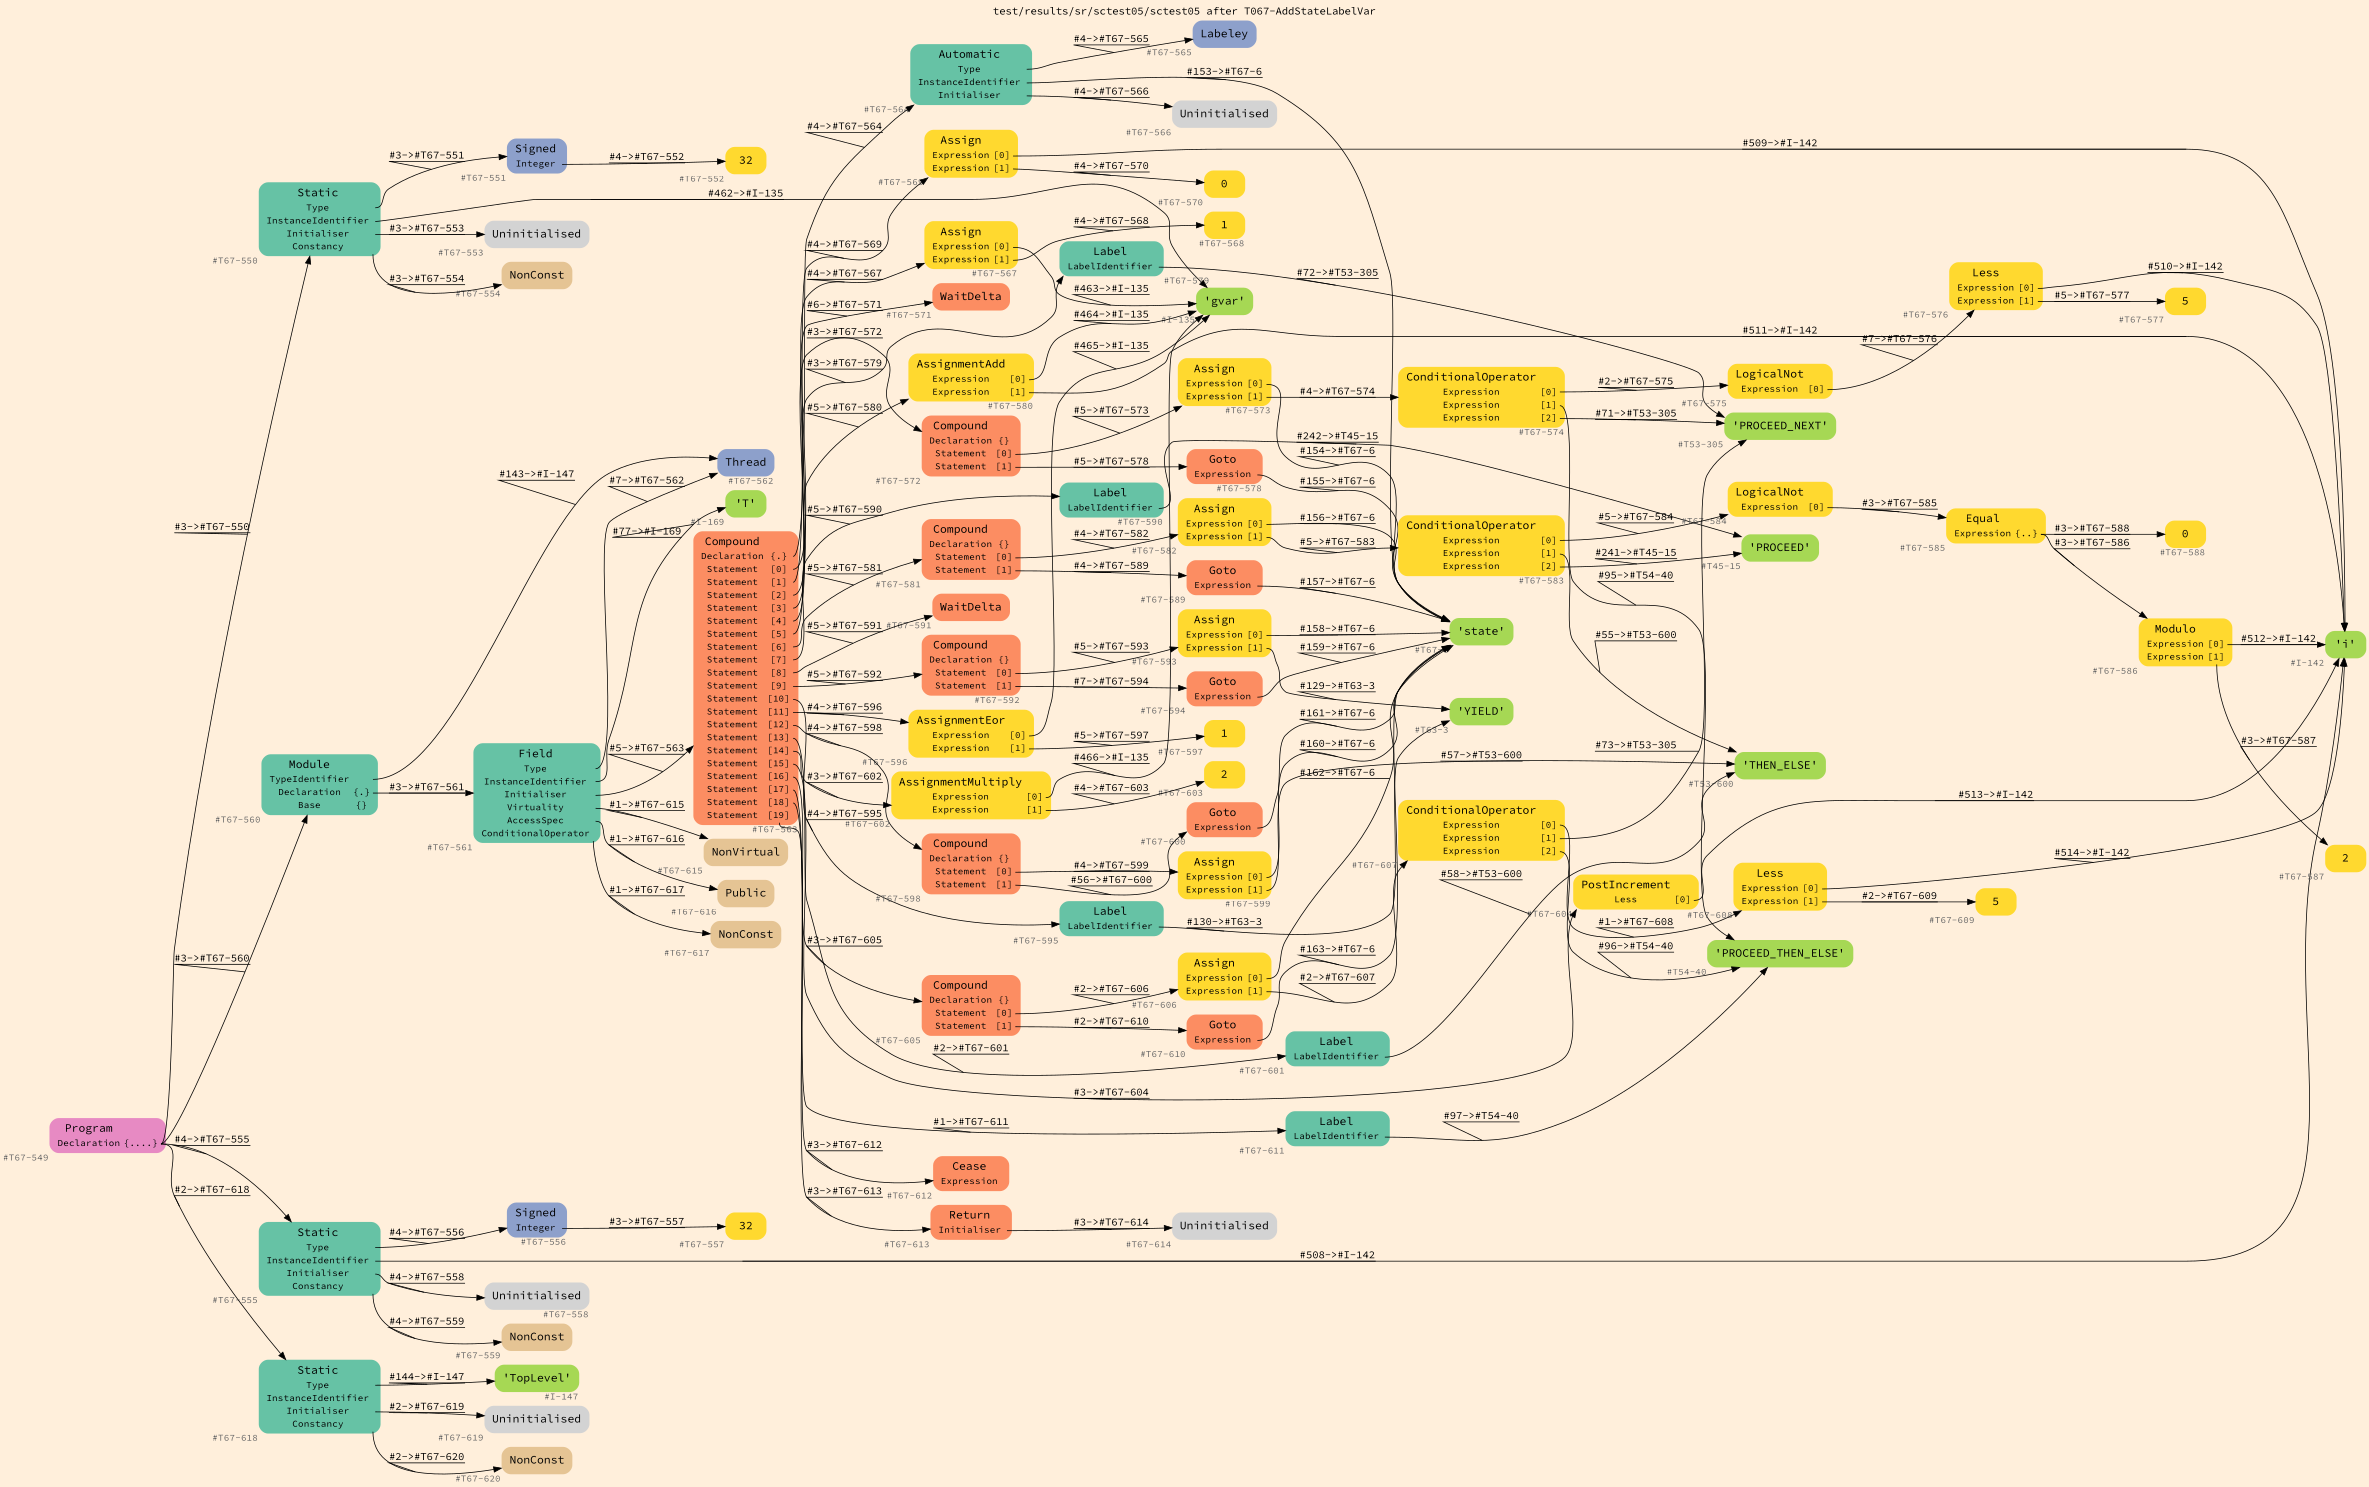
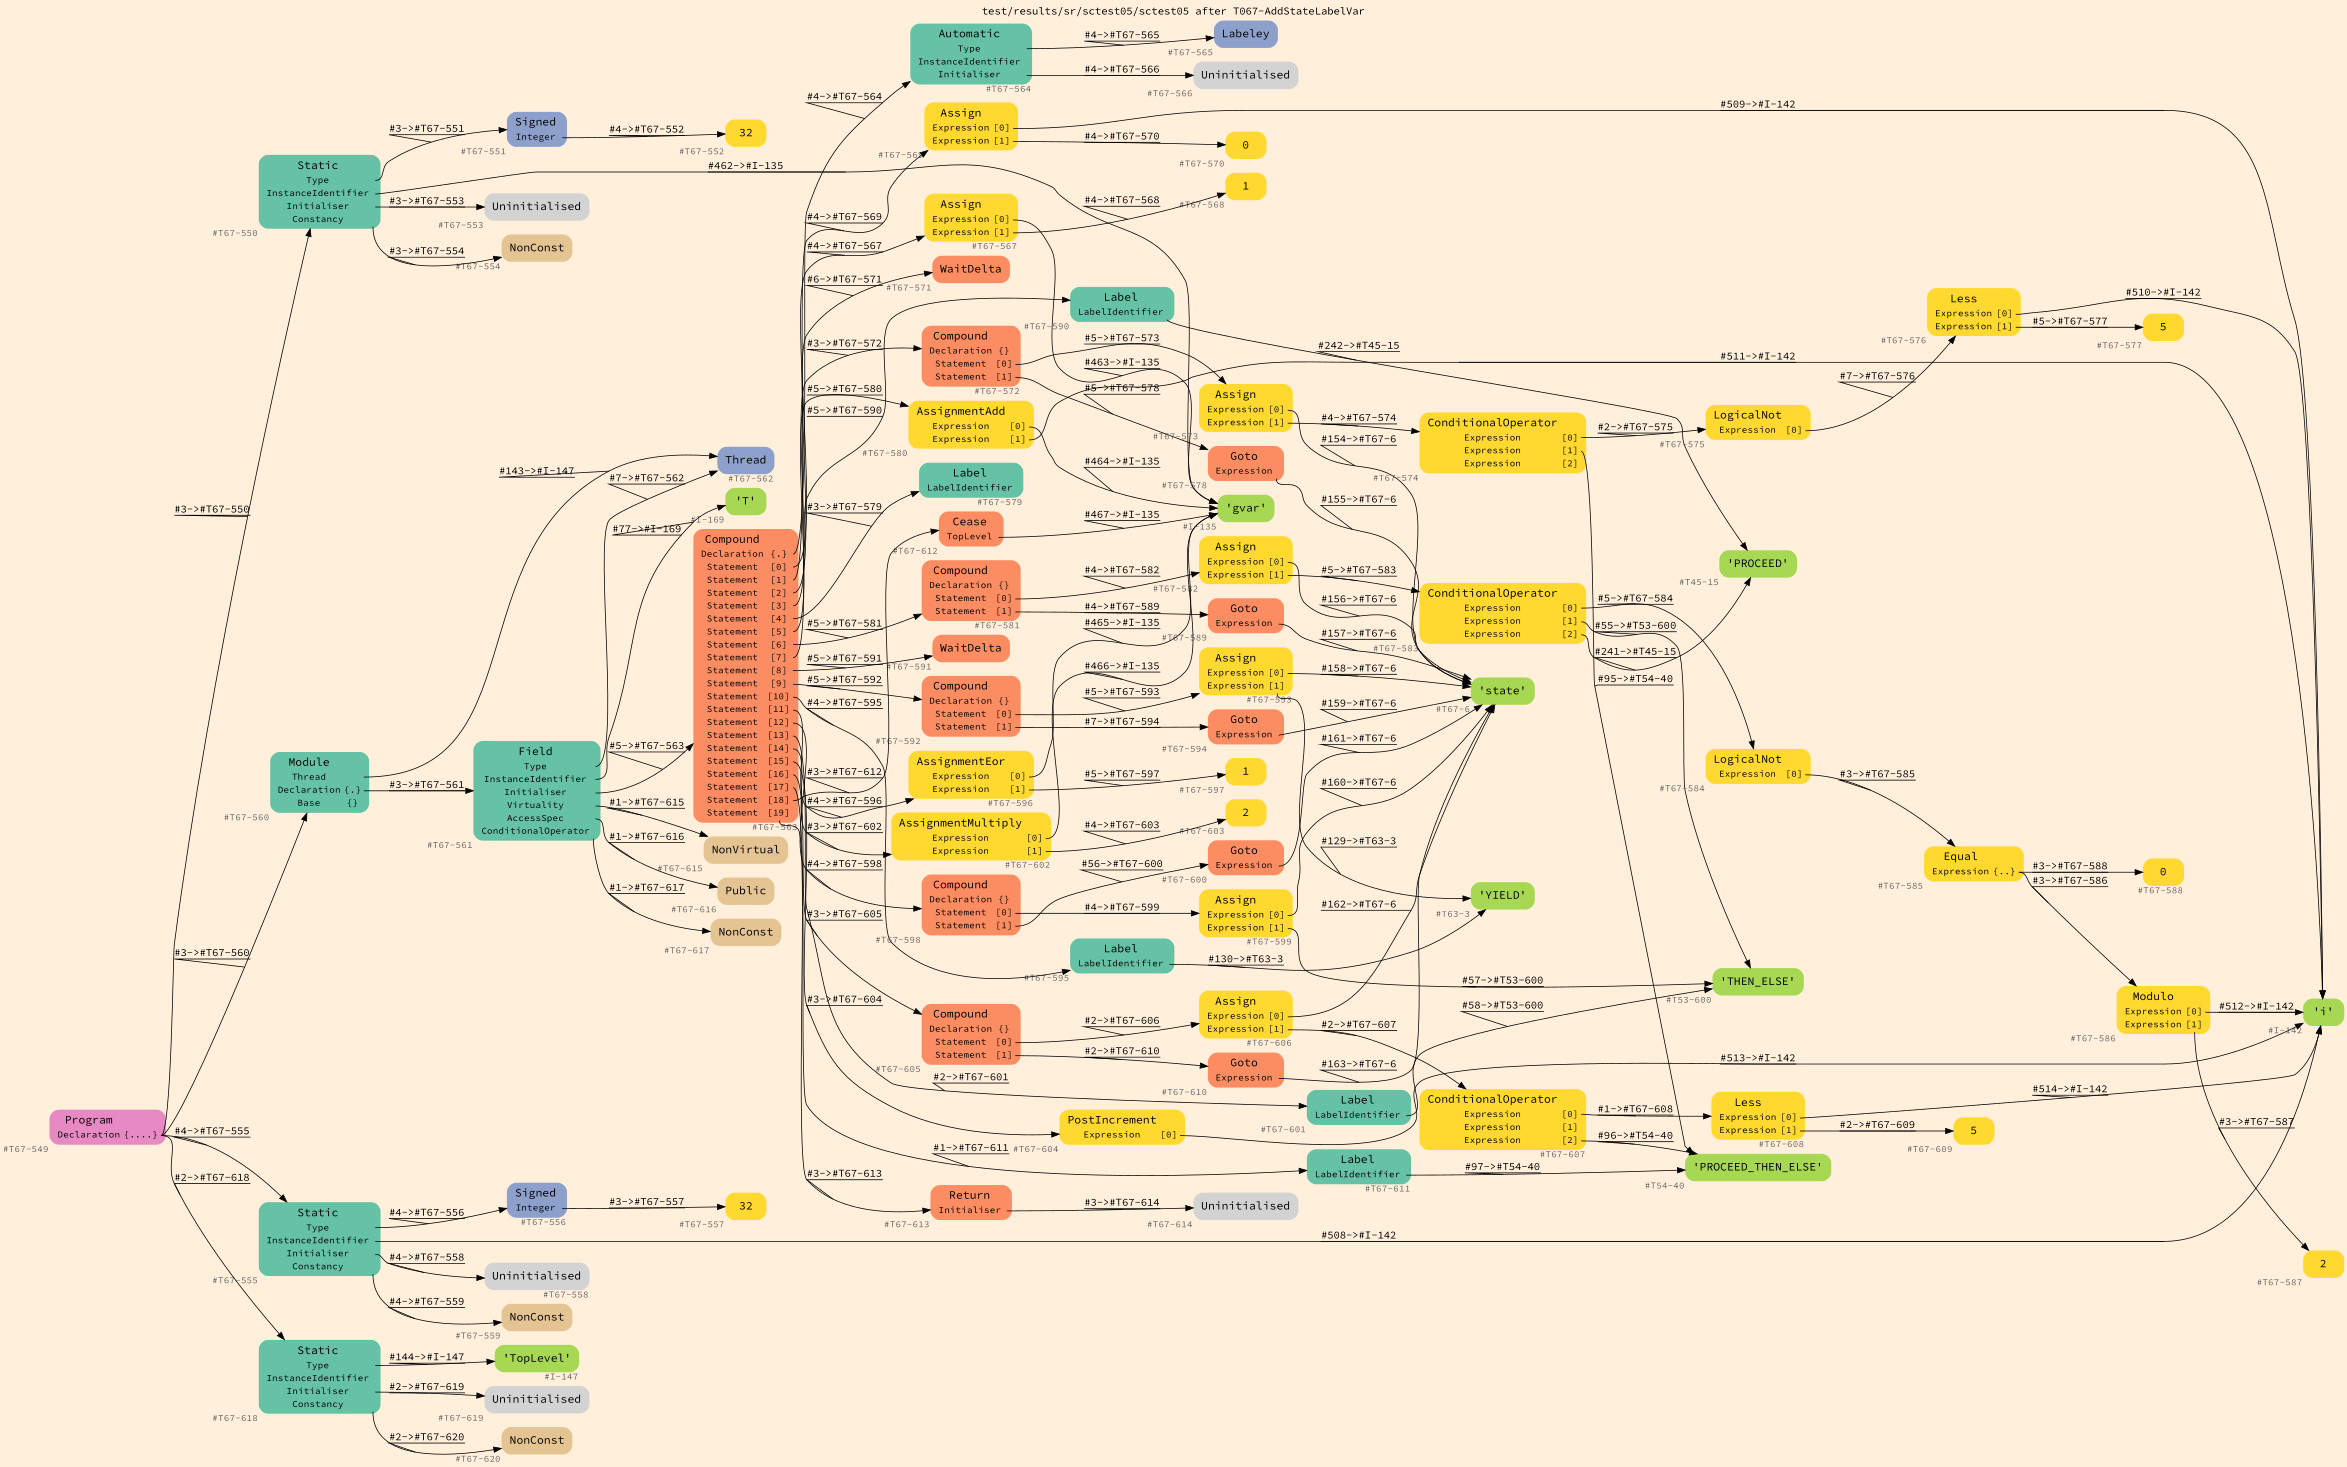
(1375, 224) -> none
(1780, 426) -> none
none -> (1104, 531)
(310, 779) -> (309, 777)
(1626, 900) -> (1112, 1135)
(970, 1181) -> (970, 537)
